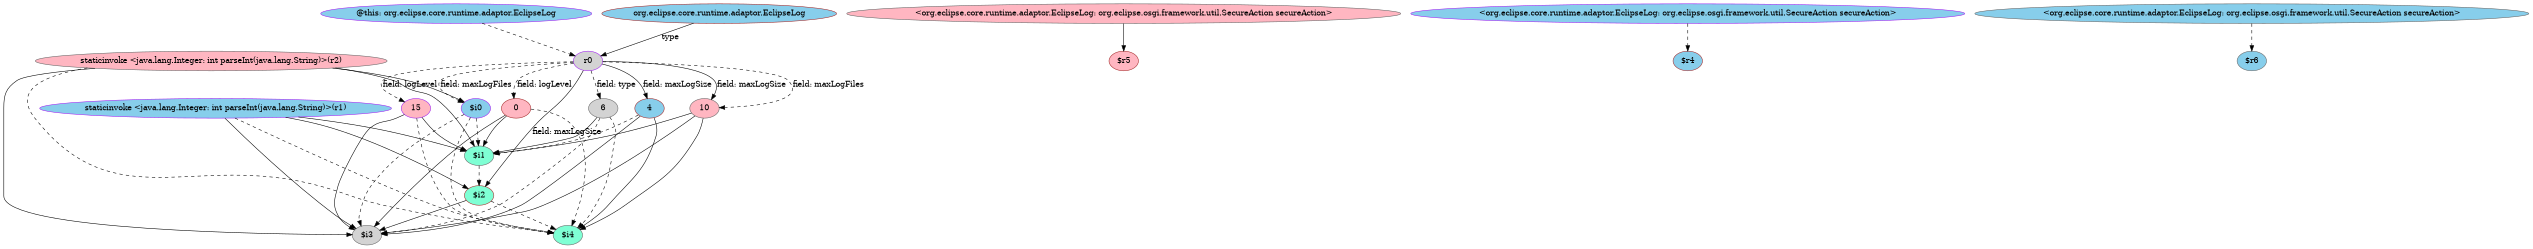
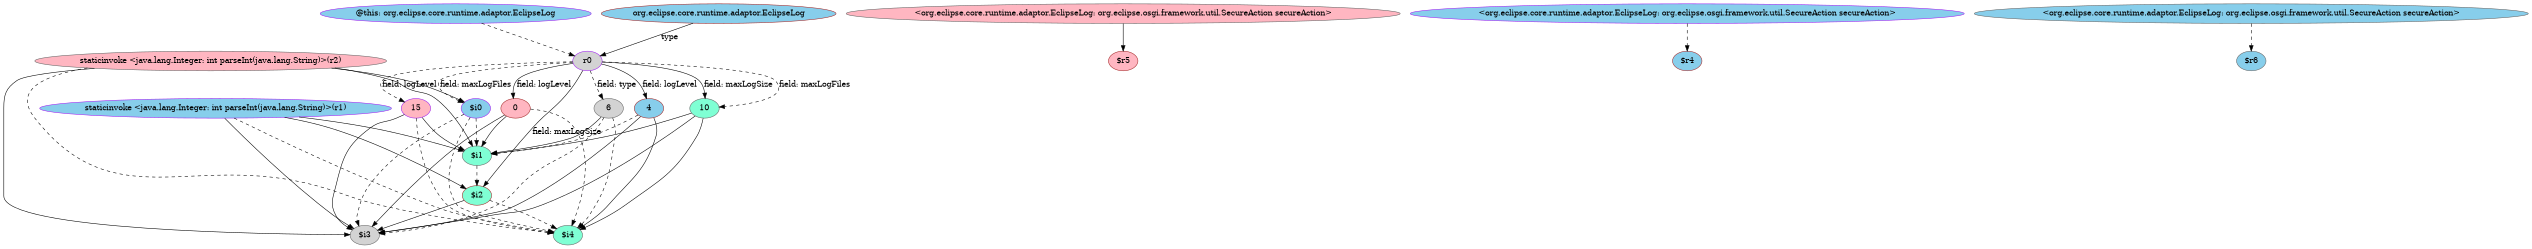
(538, 71) -> (537, 71)
(678, 85) -> (670, 85)
(705, 108) -> (705, 108)
